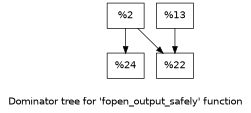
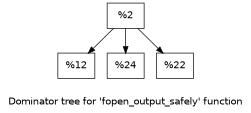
(175, 16) -> none
none -> (76, 66)
